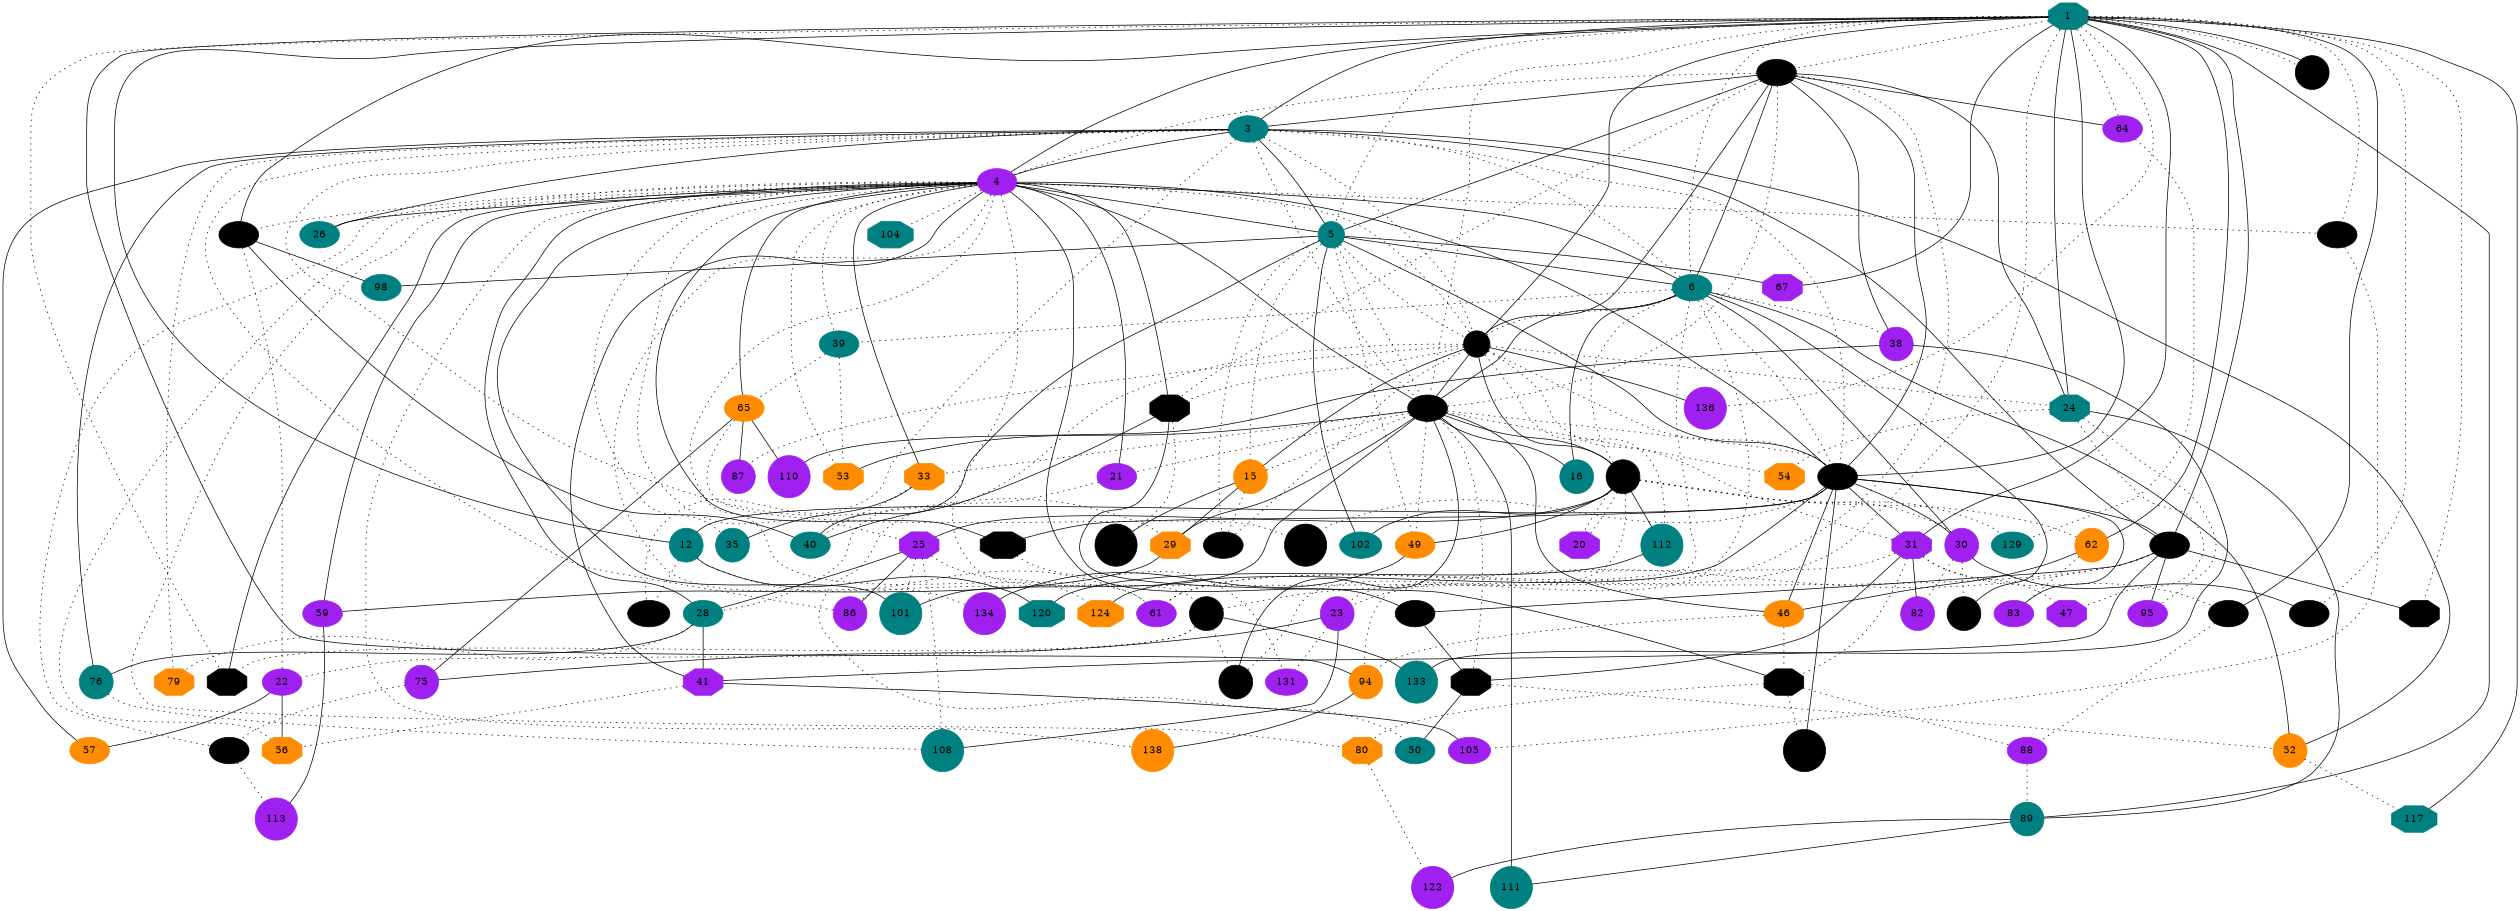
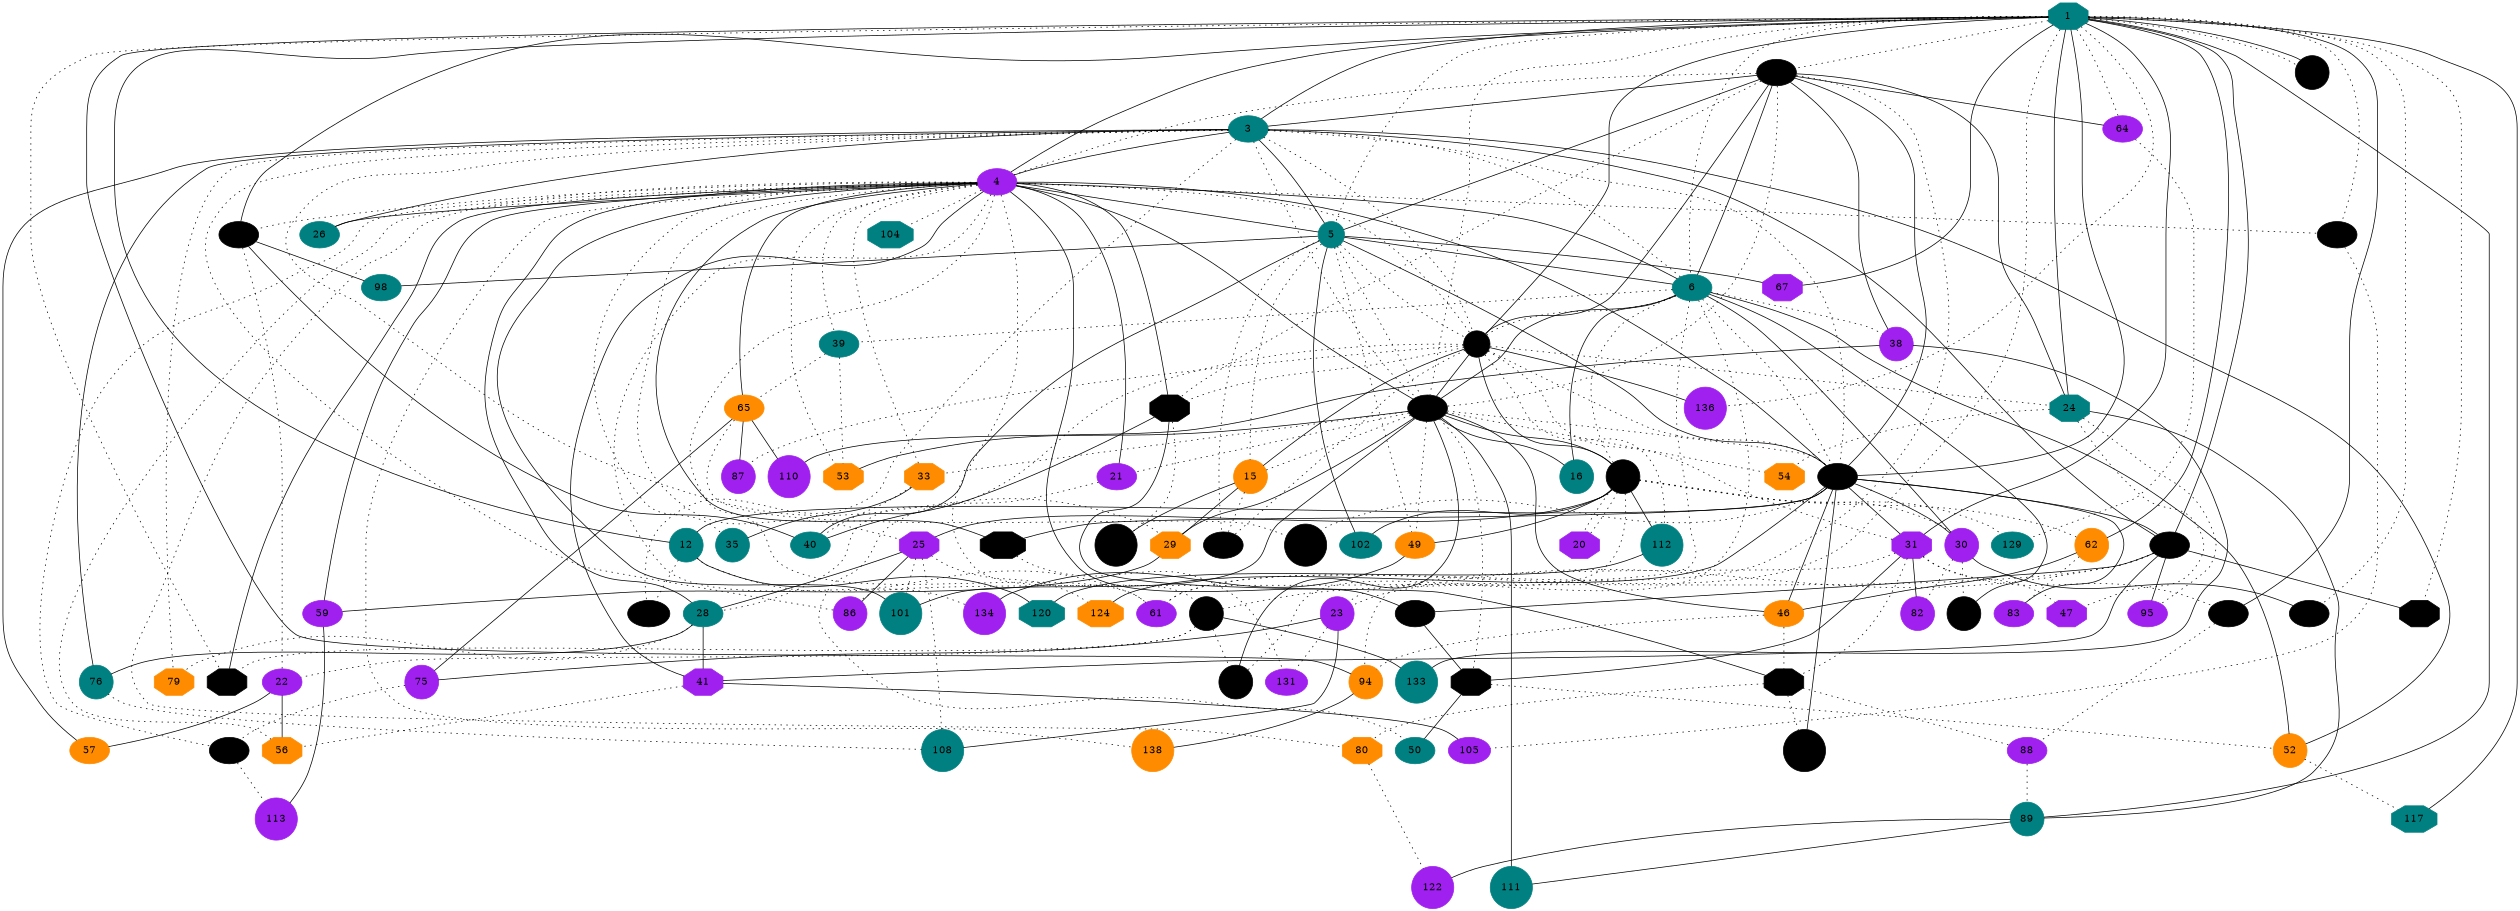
(857, 285) -> (857, 285)
